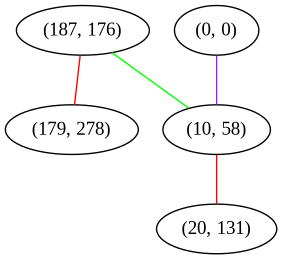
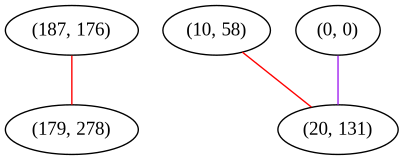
(150, 80) -> none
(217, 80) -> (338, 80)
